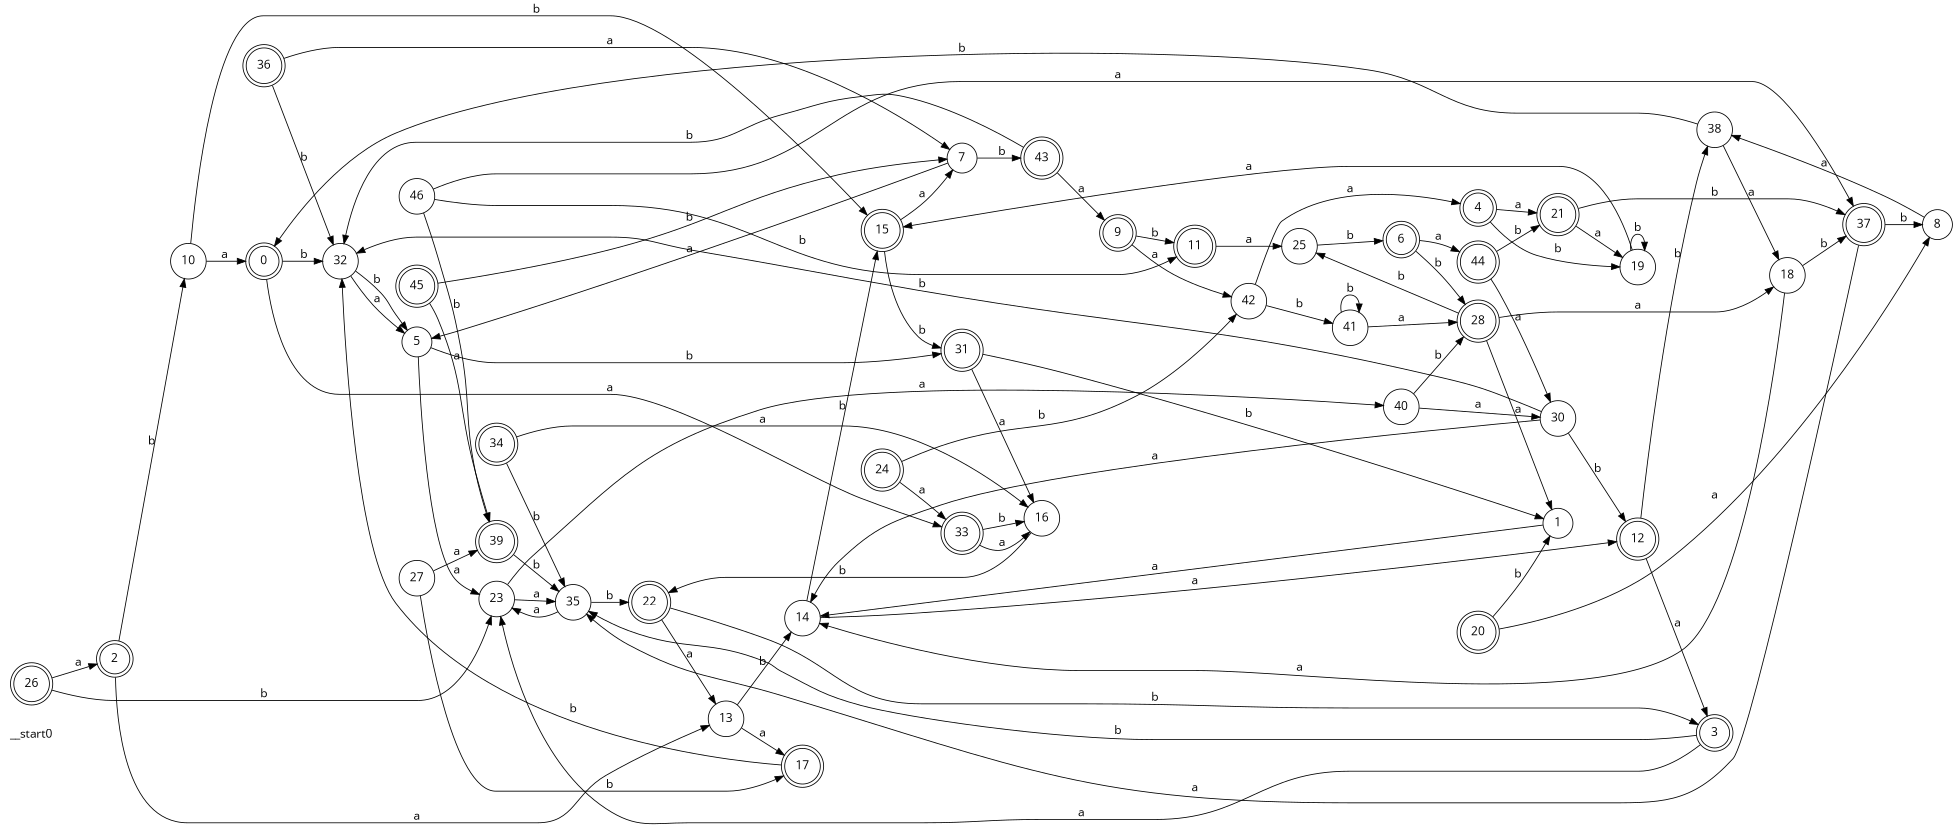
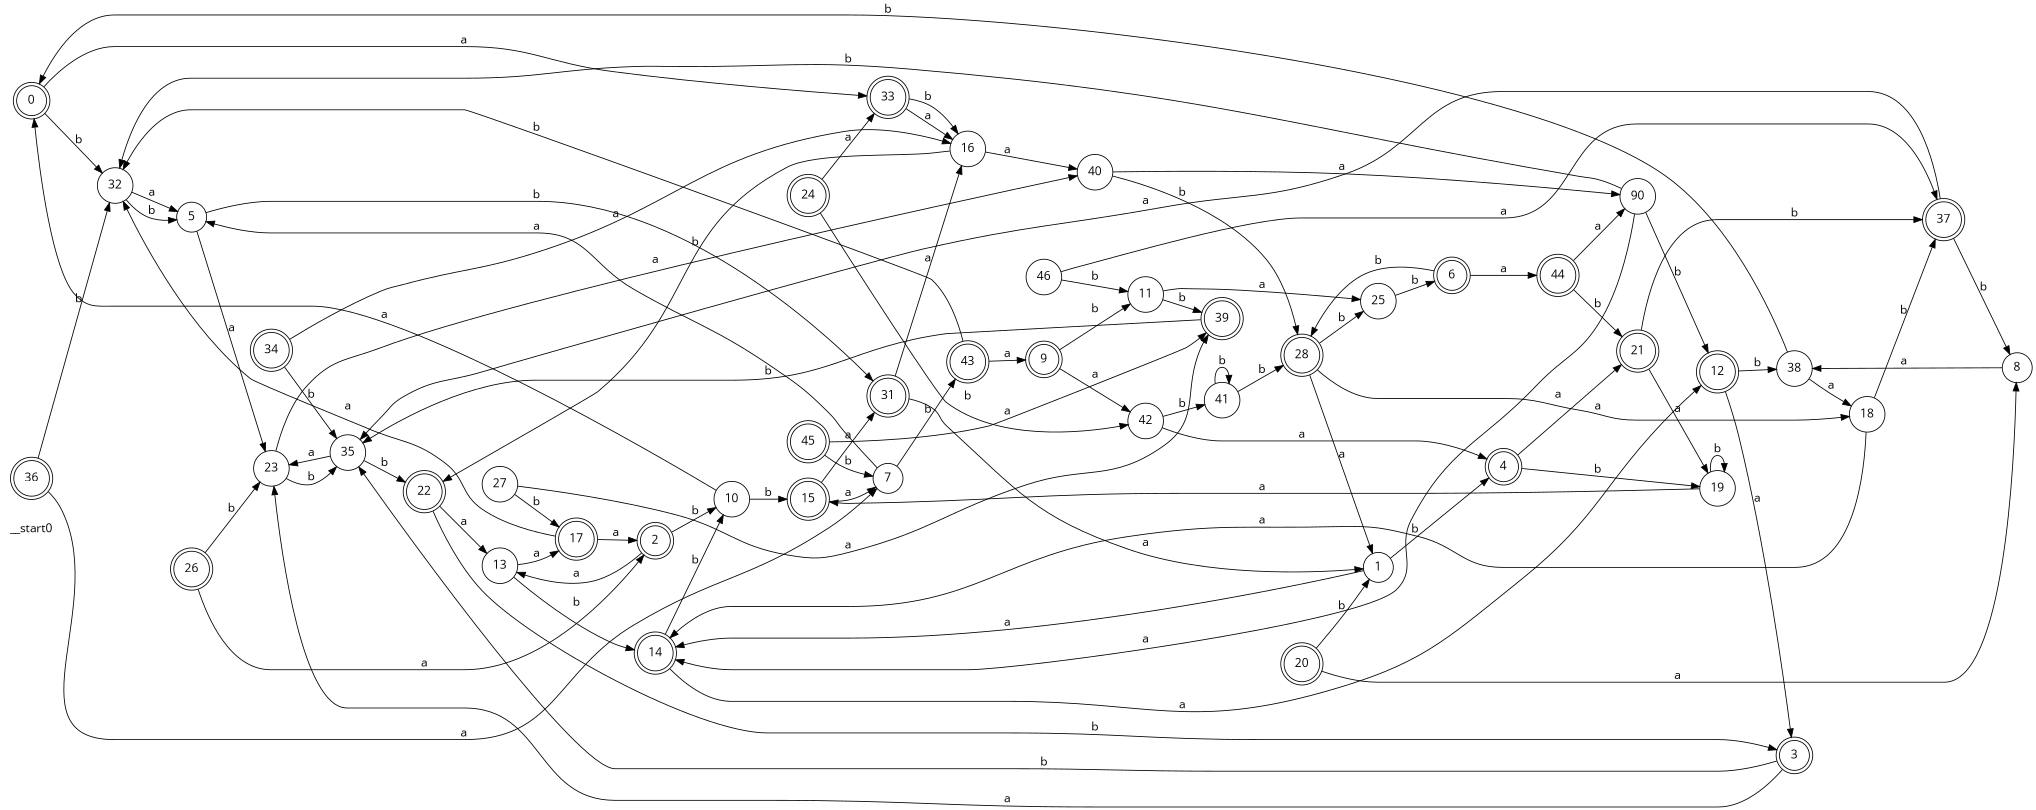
none -> (1027, 160)
(1195, 246) -> (1146, 295)
(1401, 318) -> (1262, 370)
(922, 331) -> (848, 436)
(464, 369) -> (1178, 305)
(1249, 414) -> (1146, 543)
(1558, 418) -> (1638, 196)
(840, 439) -> (692, 578)
none -> (1436, 521)
none -> (613, 540)
(537, 594) -> (311, 477)
(803, 618) -> (655, 653)
(573, 709) -> (348, 406)
